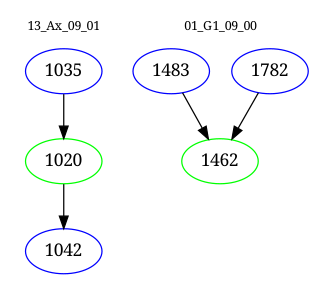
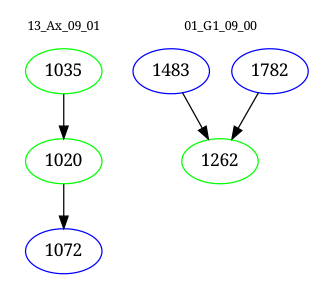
(64, 71) -> (64, 71)
(220, 161) -> (220, 161)
(64, 251) -> (64, 251)
